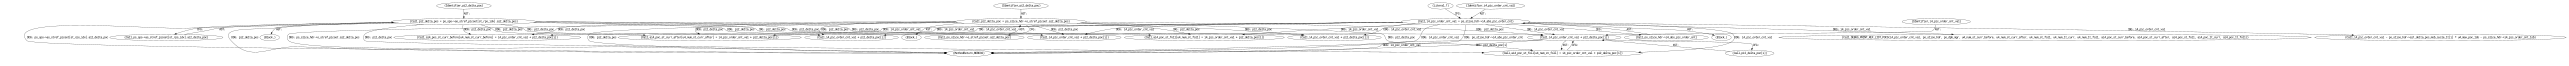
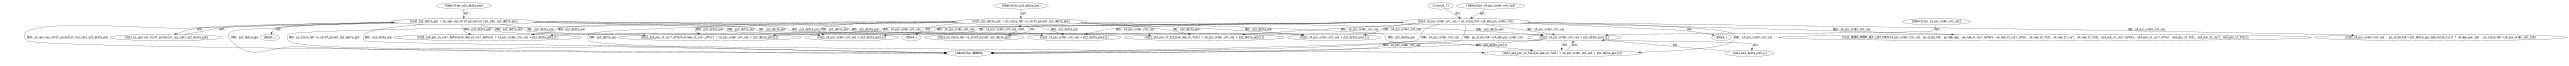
(1666, 37) -> none
(969, 53) -> (969, 53)
